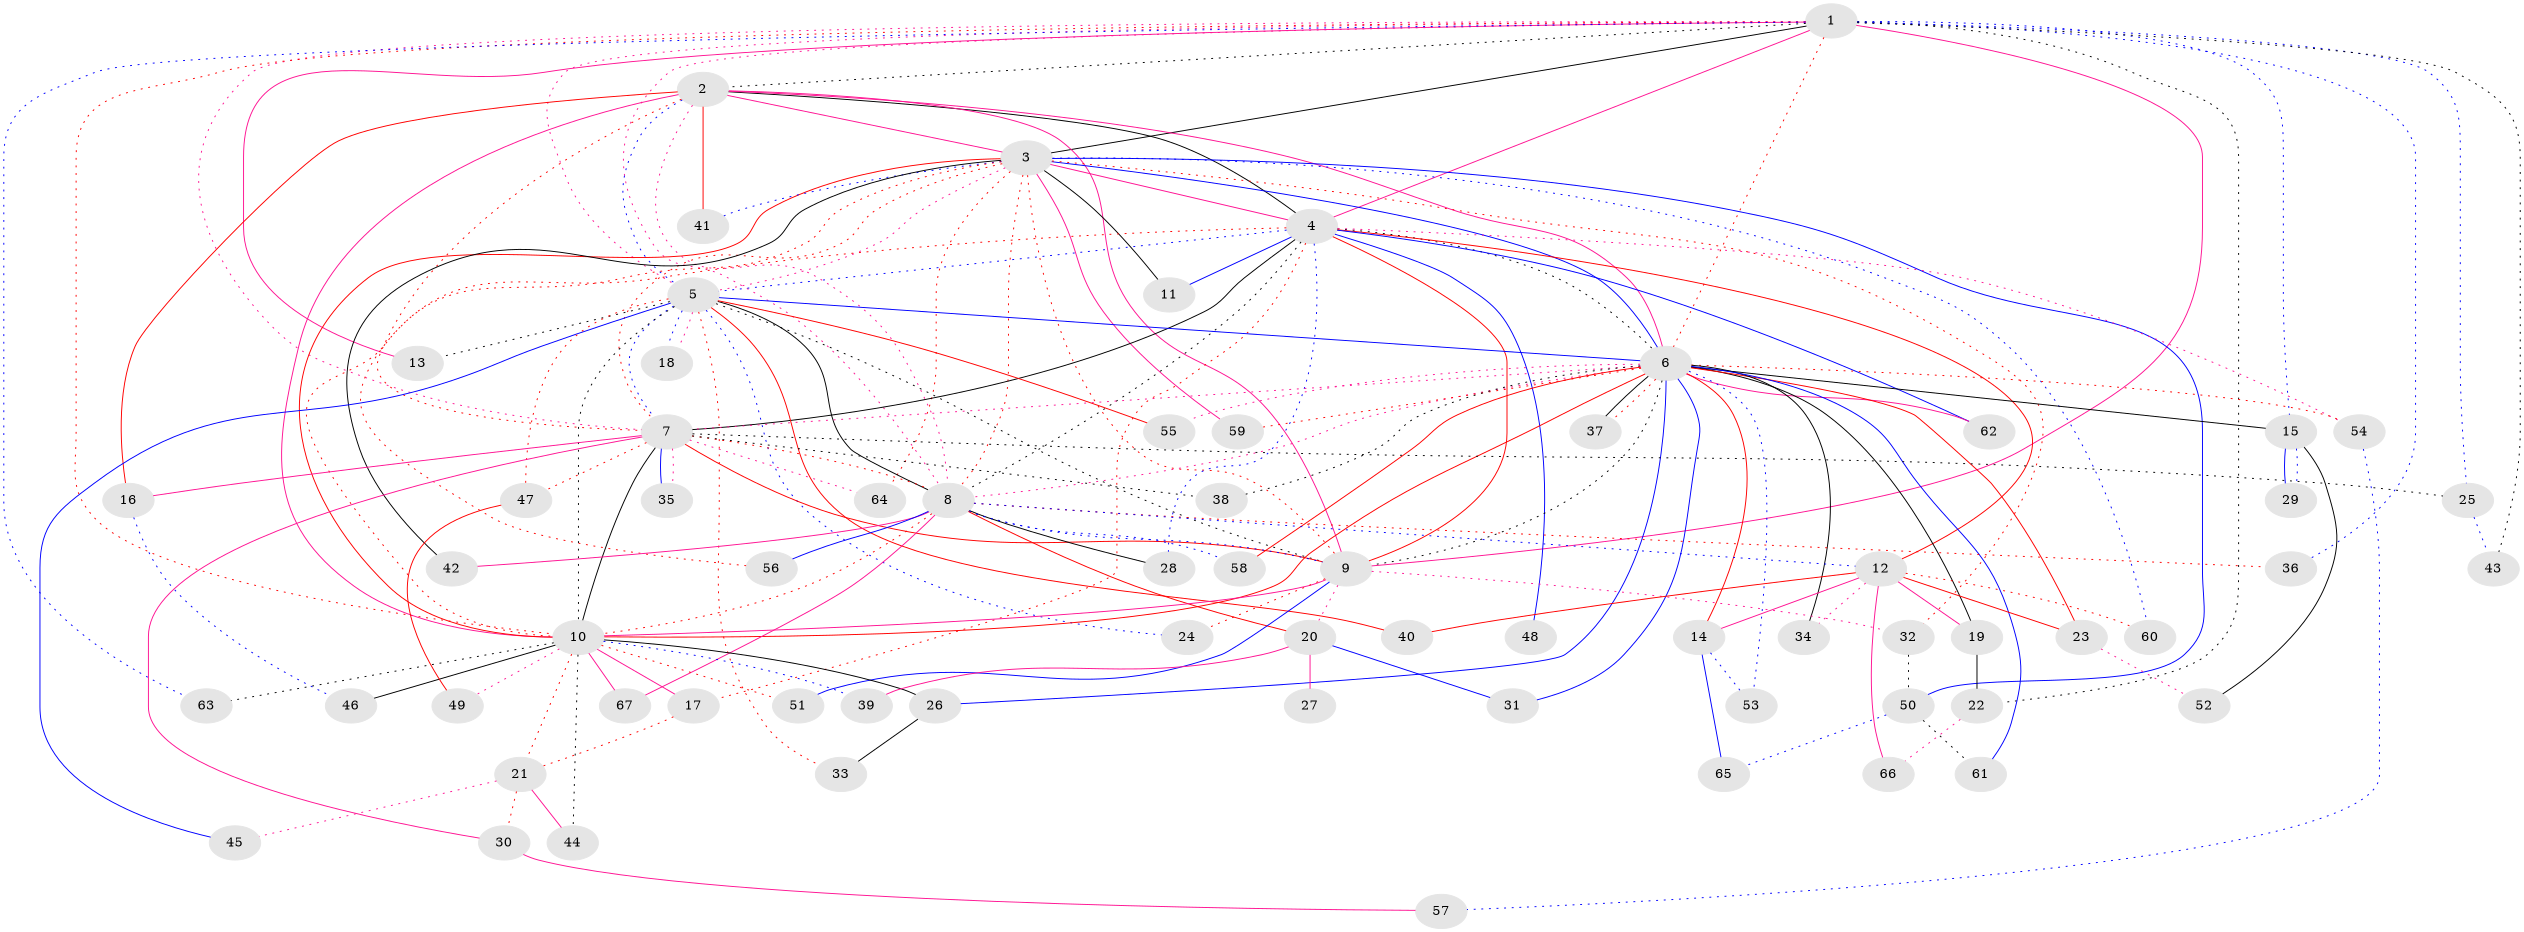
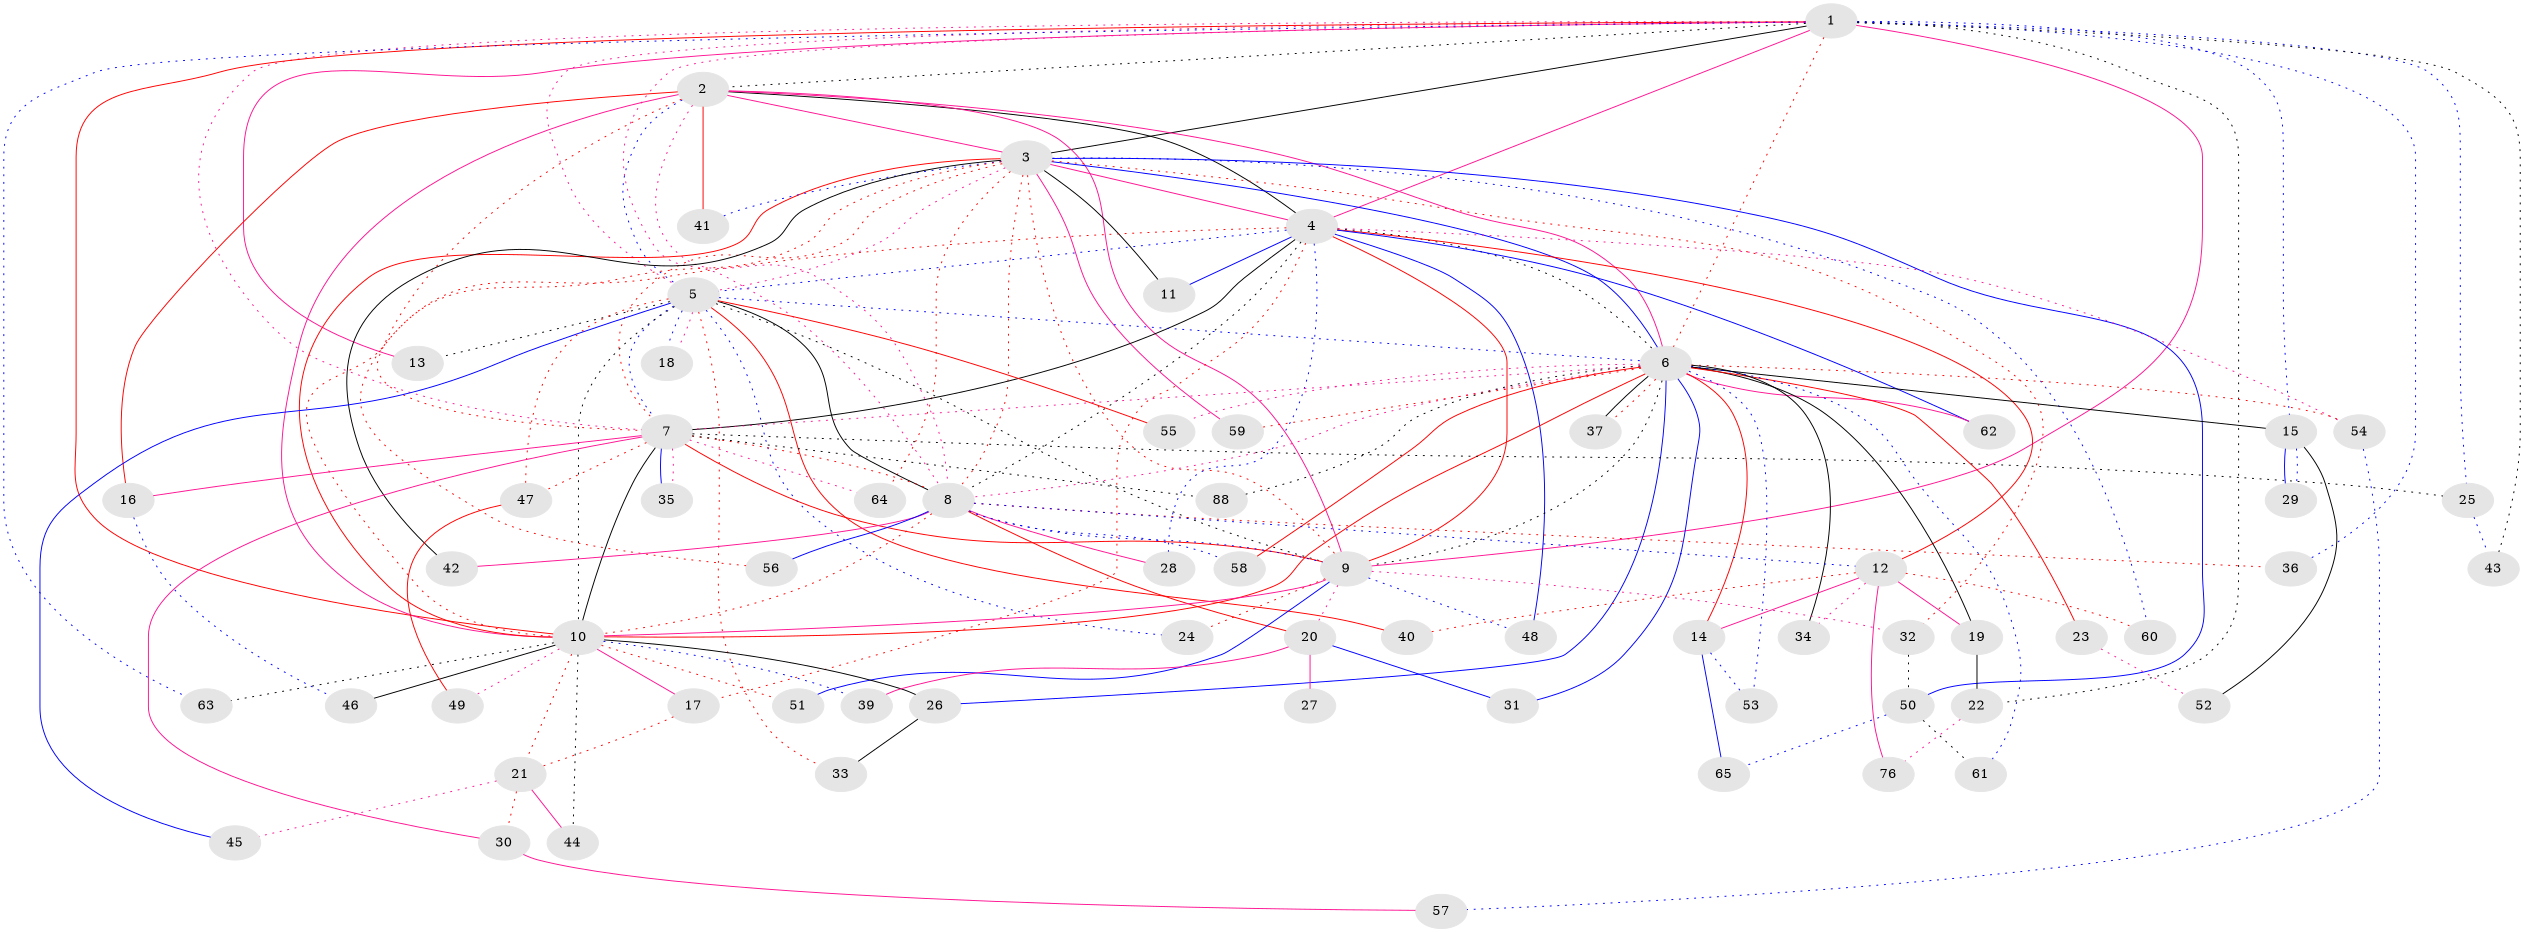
(238, 70) -> (238, 70)
(1180, 329) -> (1180, 329)
(1222, 500) -> (1222, 500)
(1933, 501) -> (1933, 501)
(1048, 536) -> (1048, 536)
(1633, 601) -> (1633, 601)
none -> (1439, 603)
(1981, 603) -> none
(625, 706) -> none
(1889, 774) -> (1889, 774)
